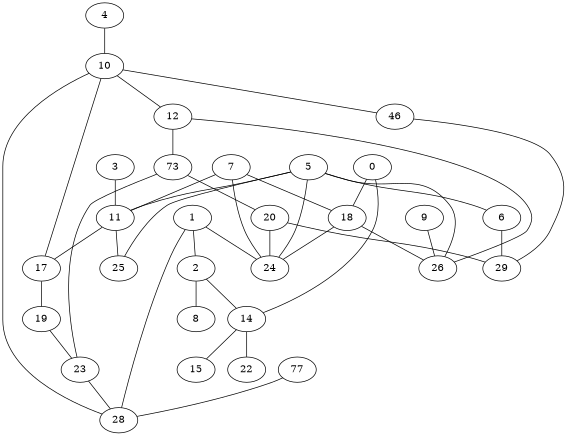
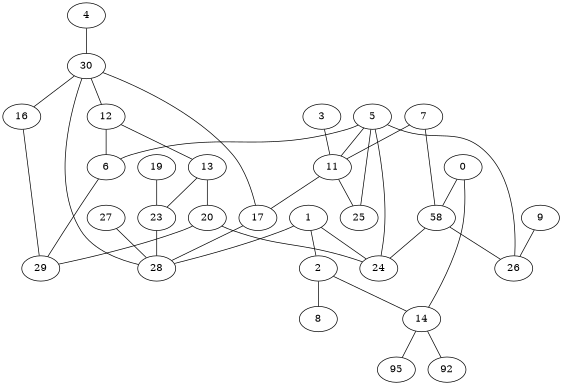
(105, 66) -> (86, 66)
(395, 117) -> (22, 117)
(418, 154) -> (106, 142)
(173, 167) -> (207, 167)
(347, 218) -> (436, 218)
(241, 221) -> none
(41, 294) -> (207, 243)
(196, 370) -> (396, 370)
(247, 370) -> (447, 370)
(297, 370) -> (106, 218)
